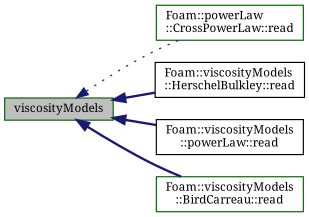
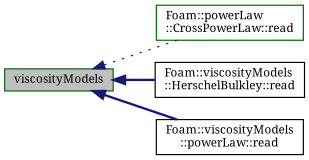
(230, 194) -> none
